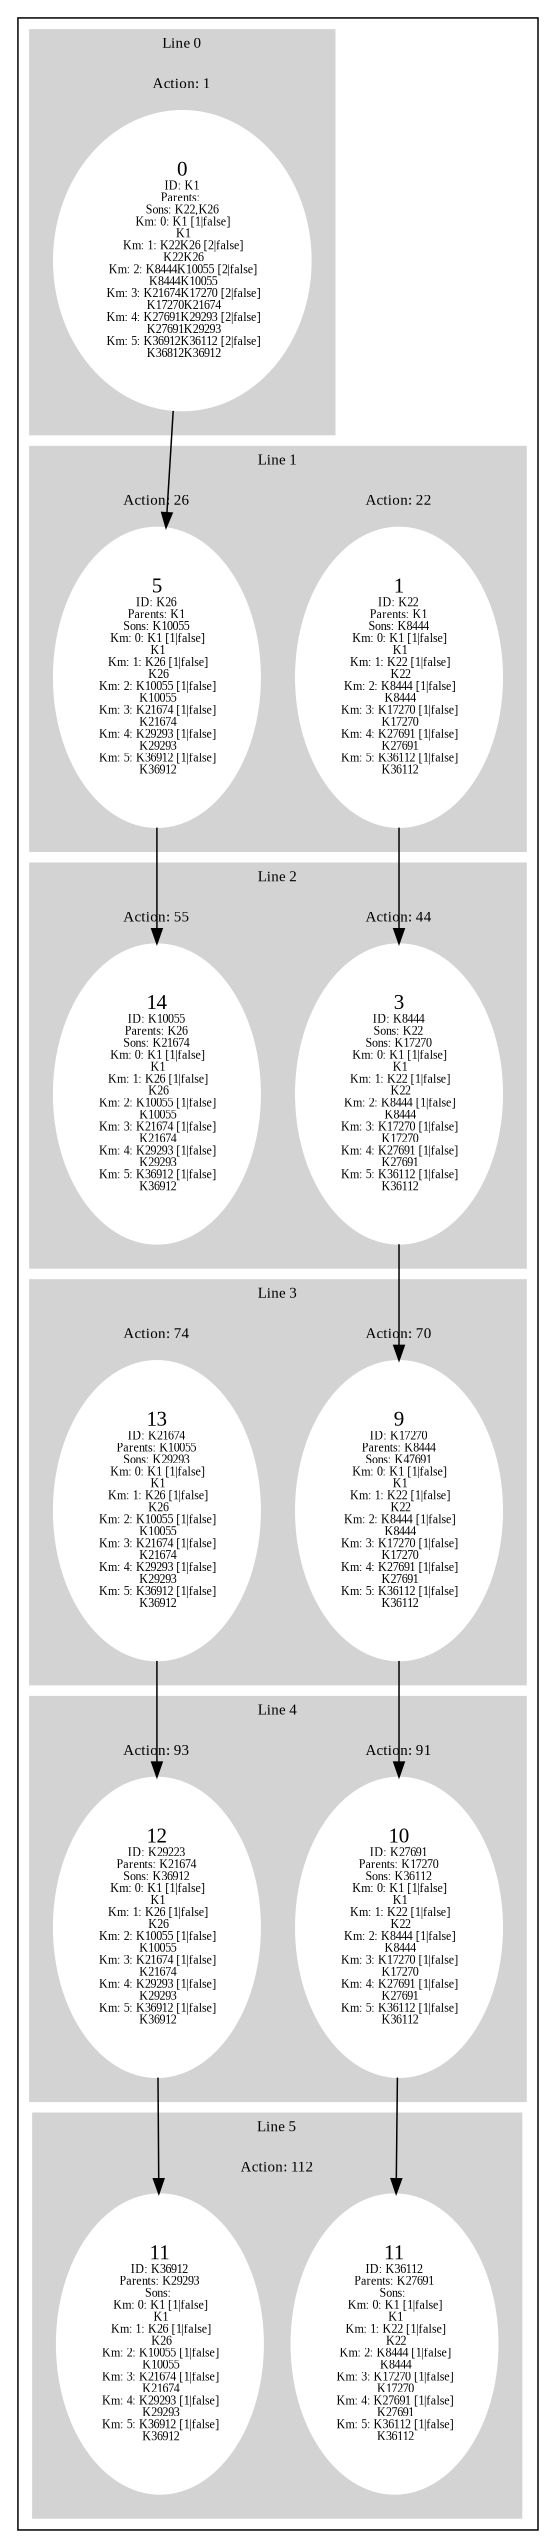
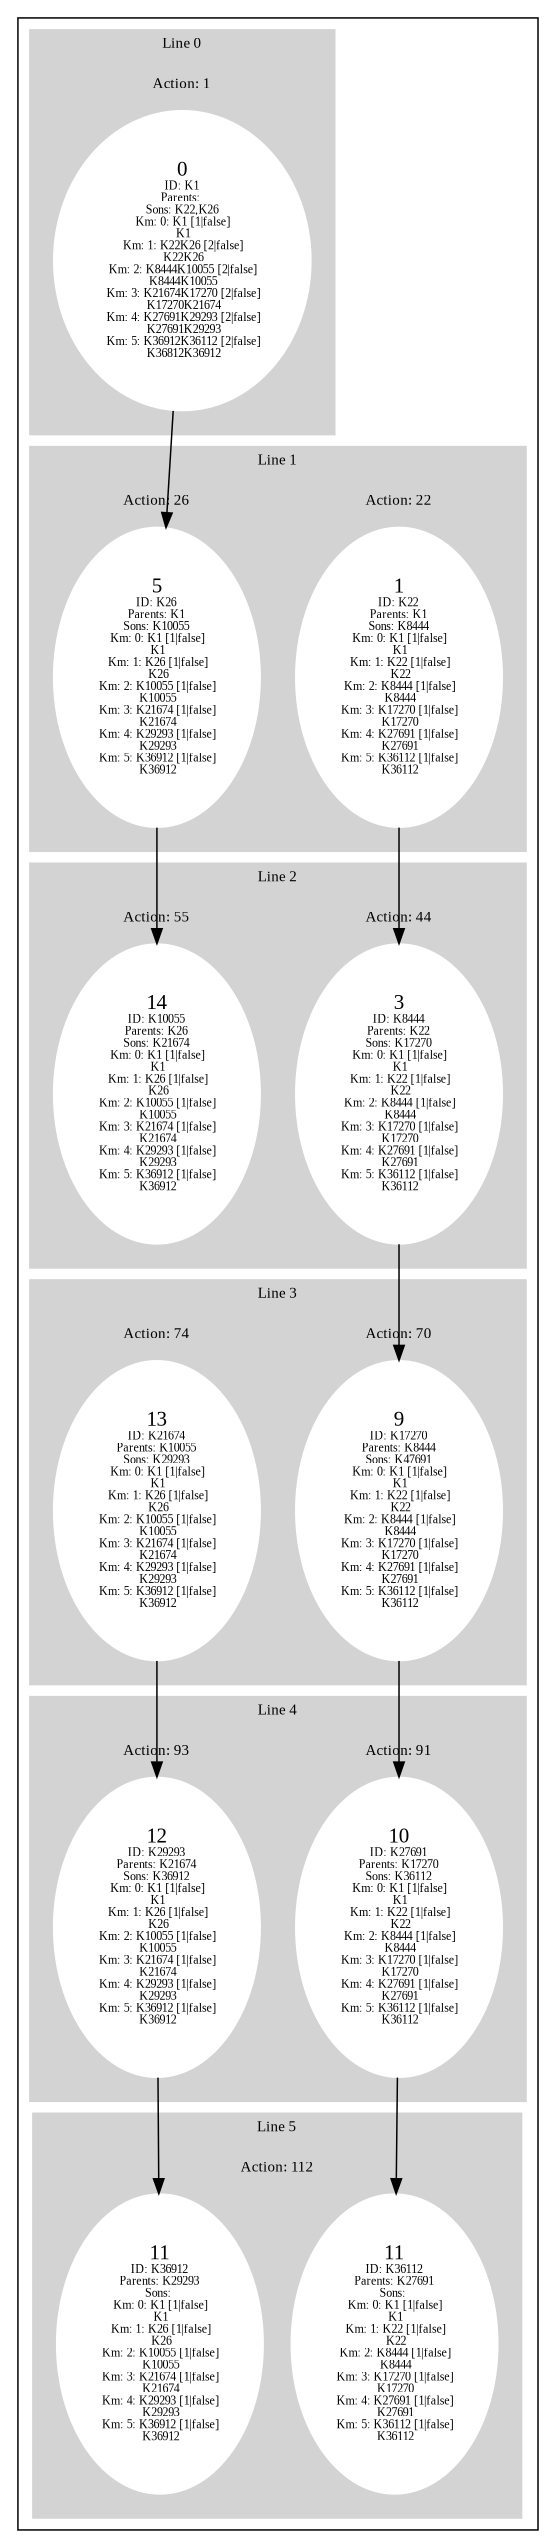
(399, 1031) -> (399, 1031)
(157, 1853) -> (157, 1853)
